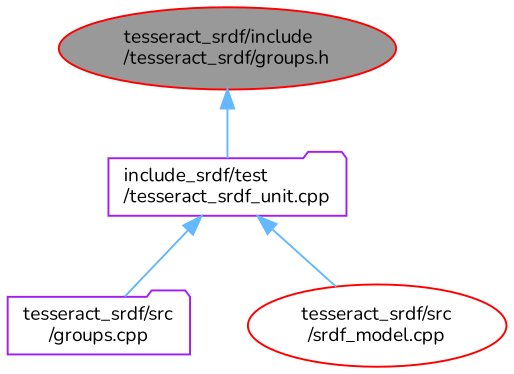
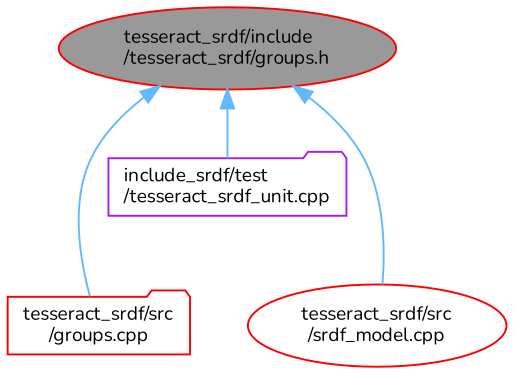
(304, 258) -> (373, 180)
(156, 263) -> (82, 187)
(99, 326) -> (99, 326)
